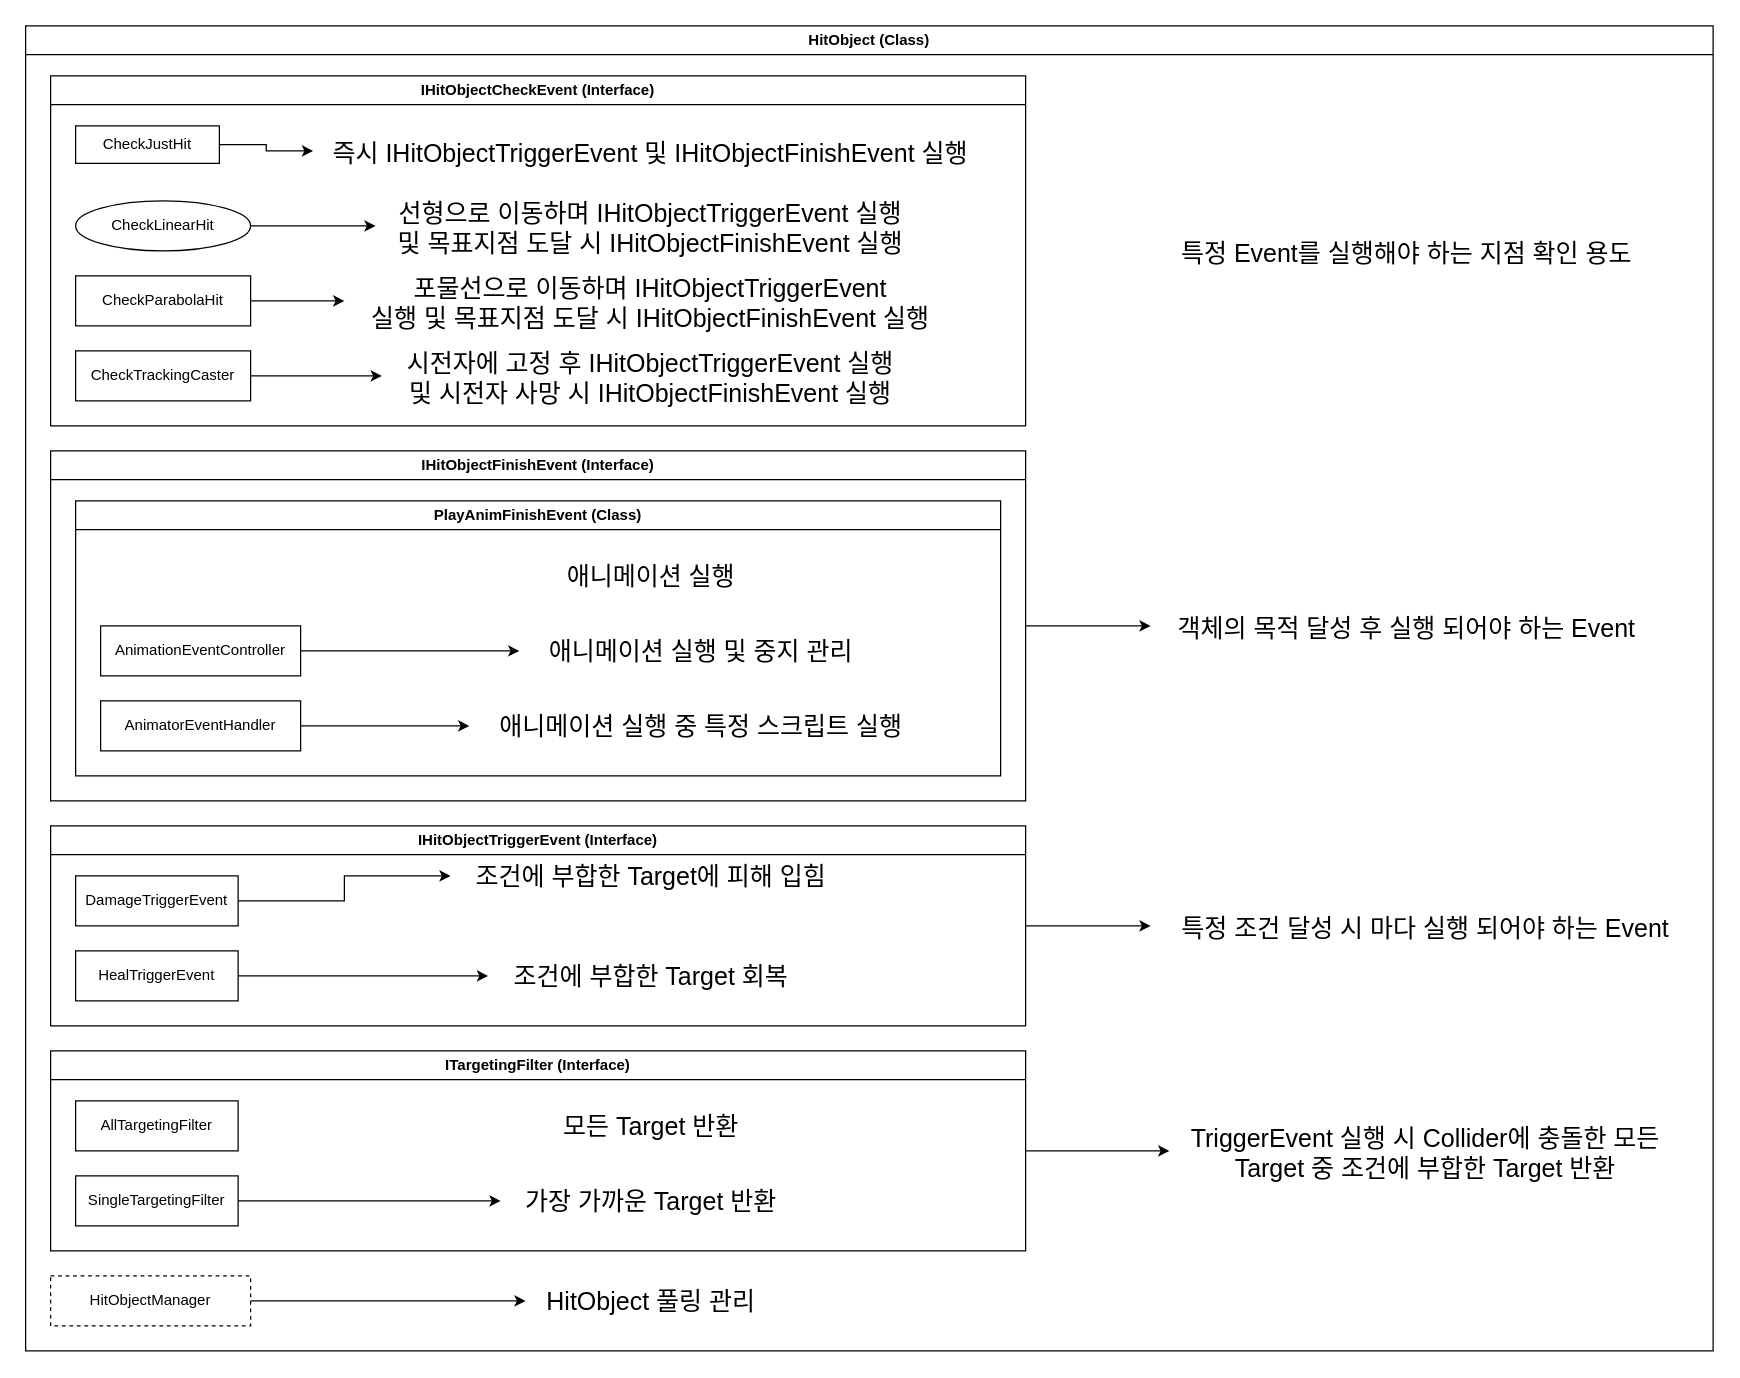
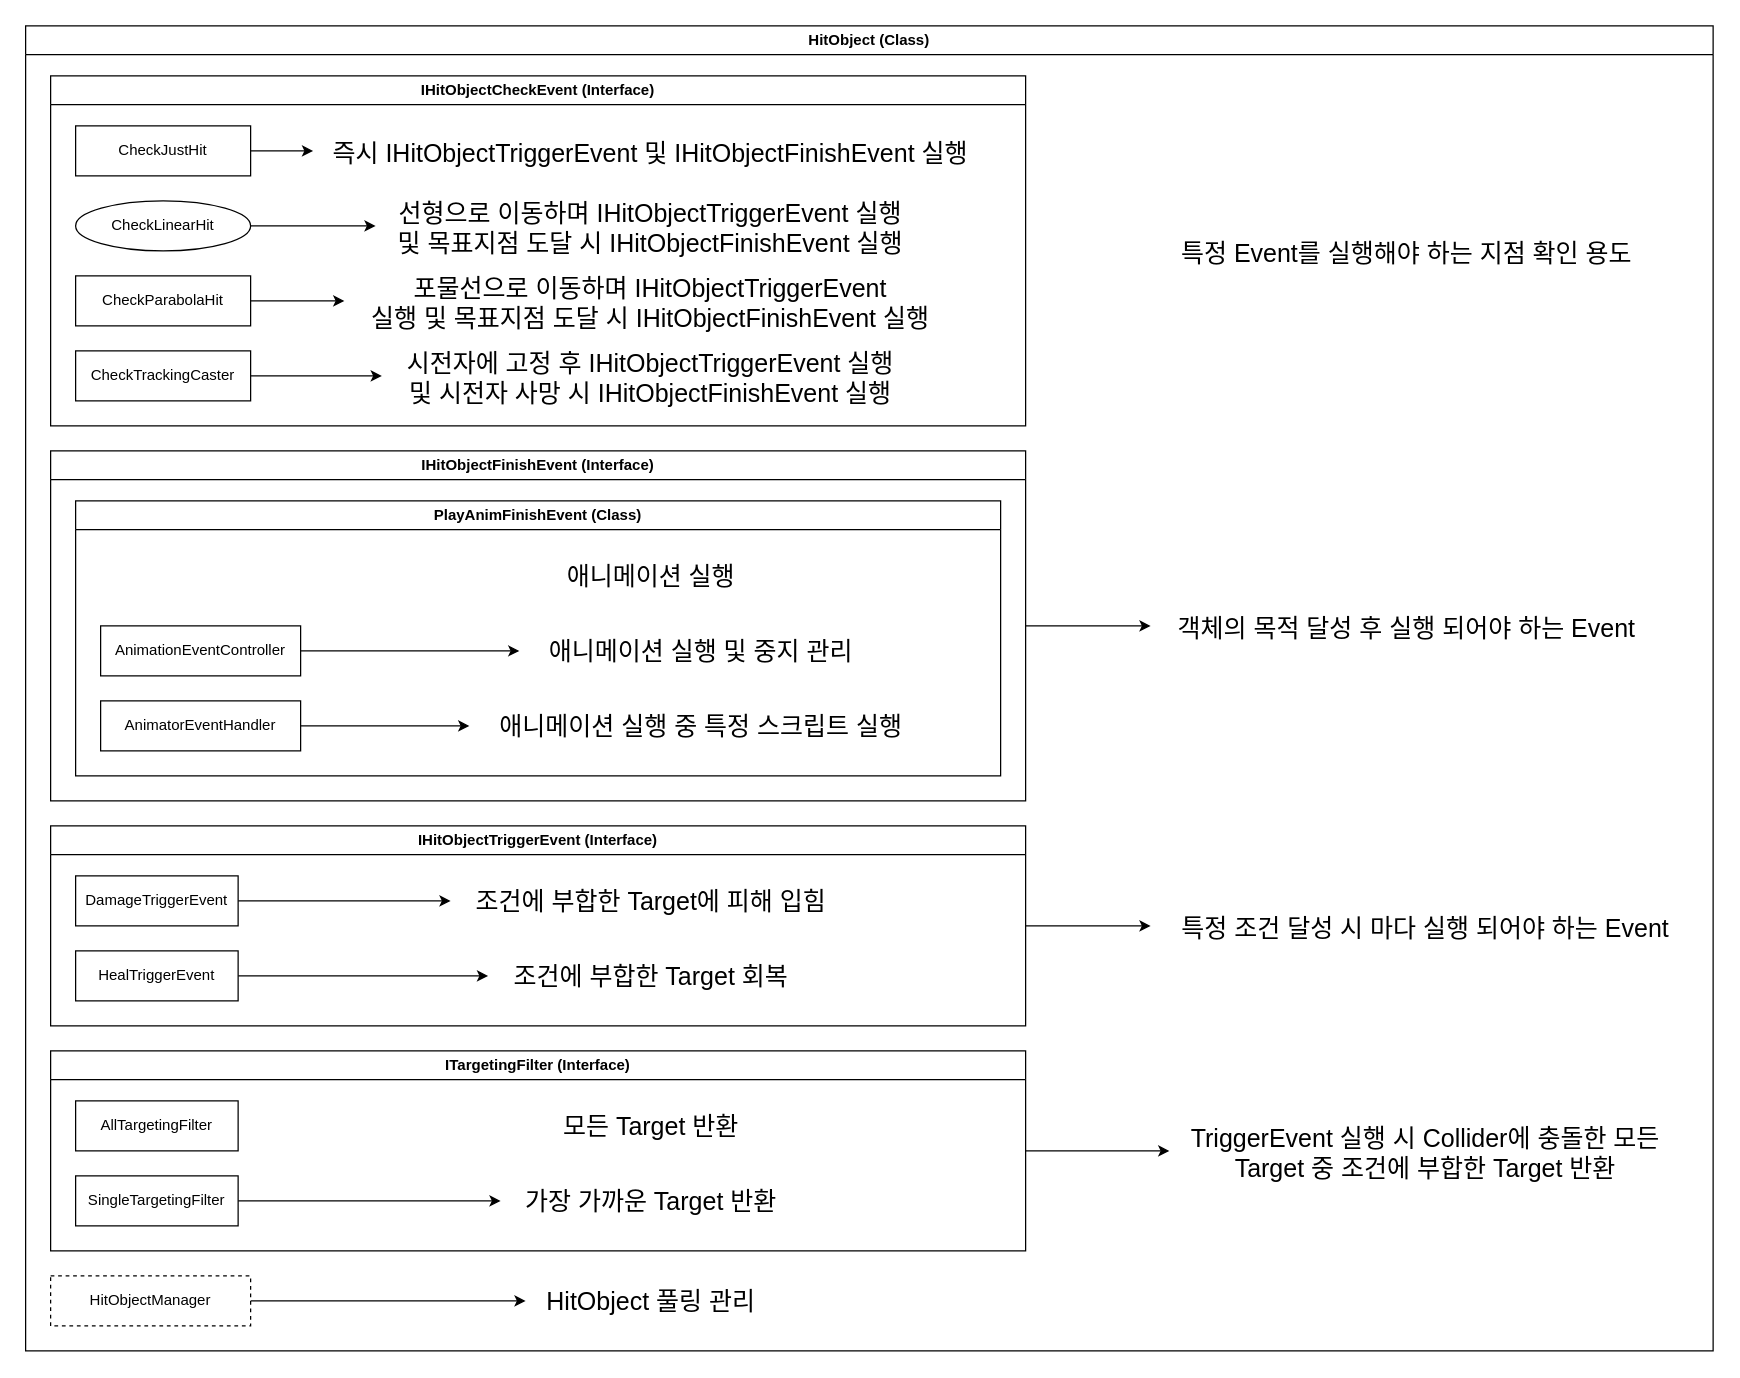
(148, 144) -> (163, 151)
(651, 876) -> (651, 901)
